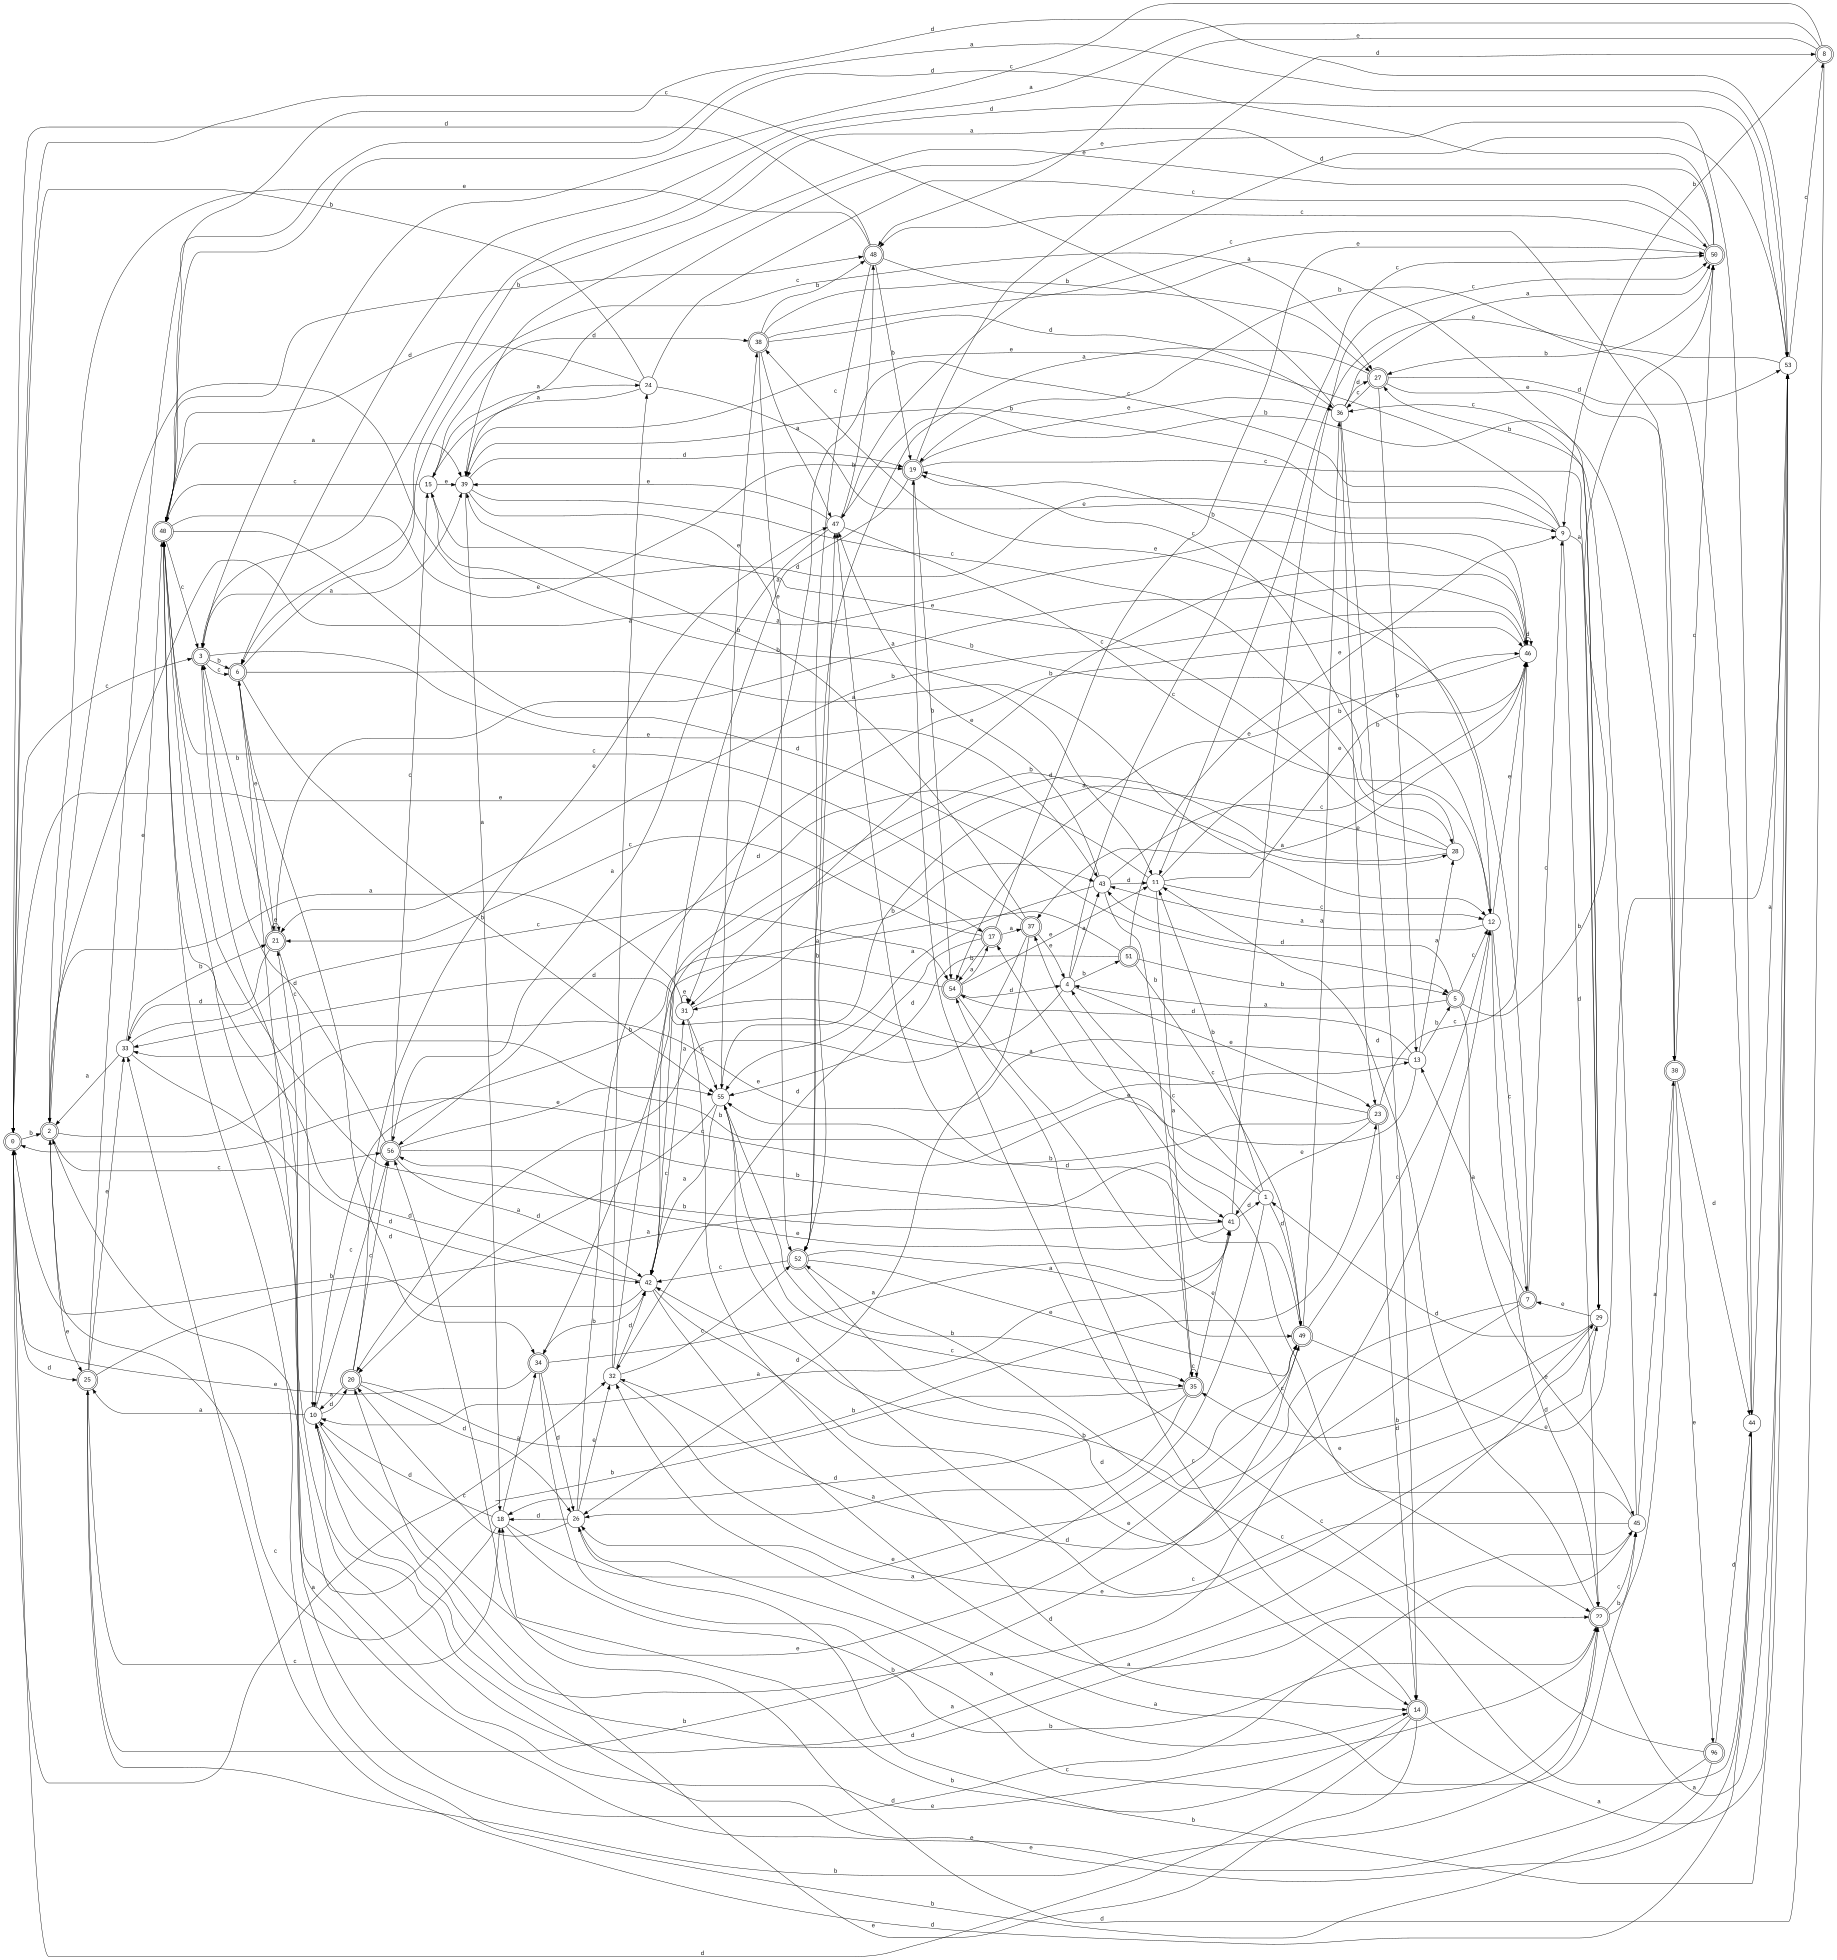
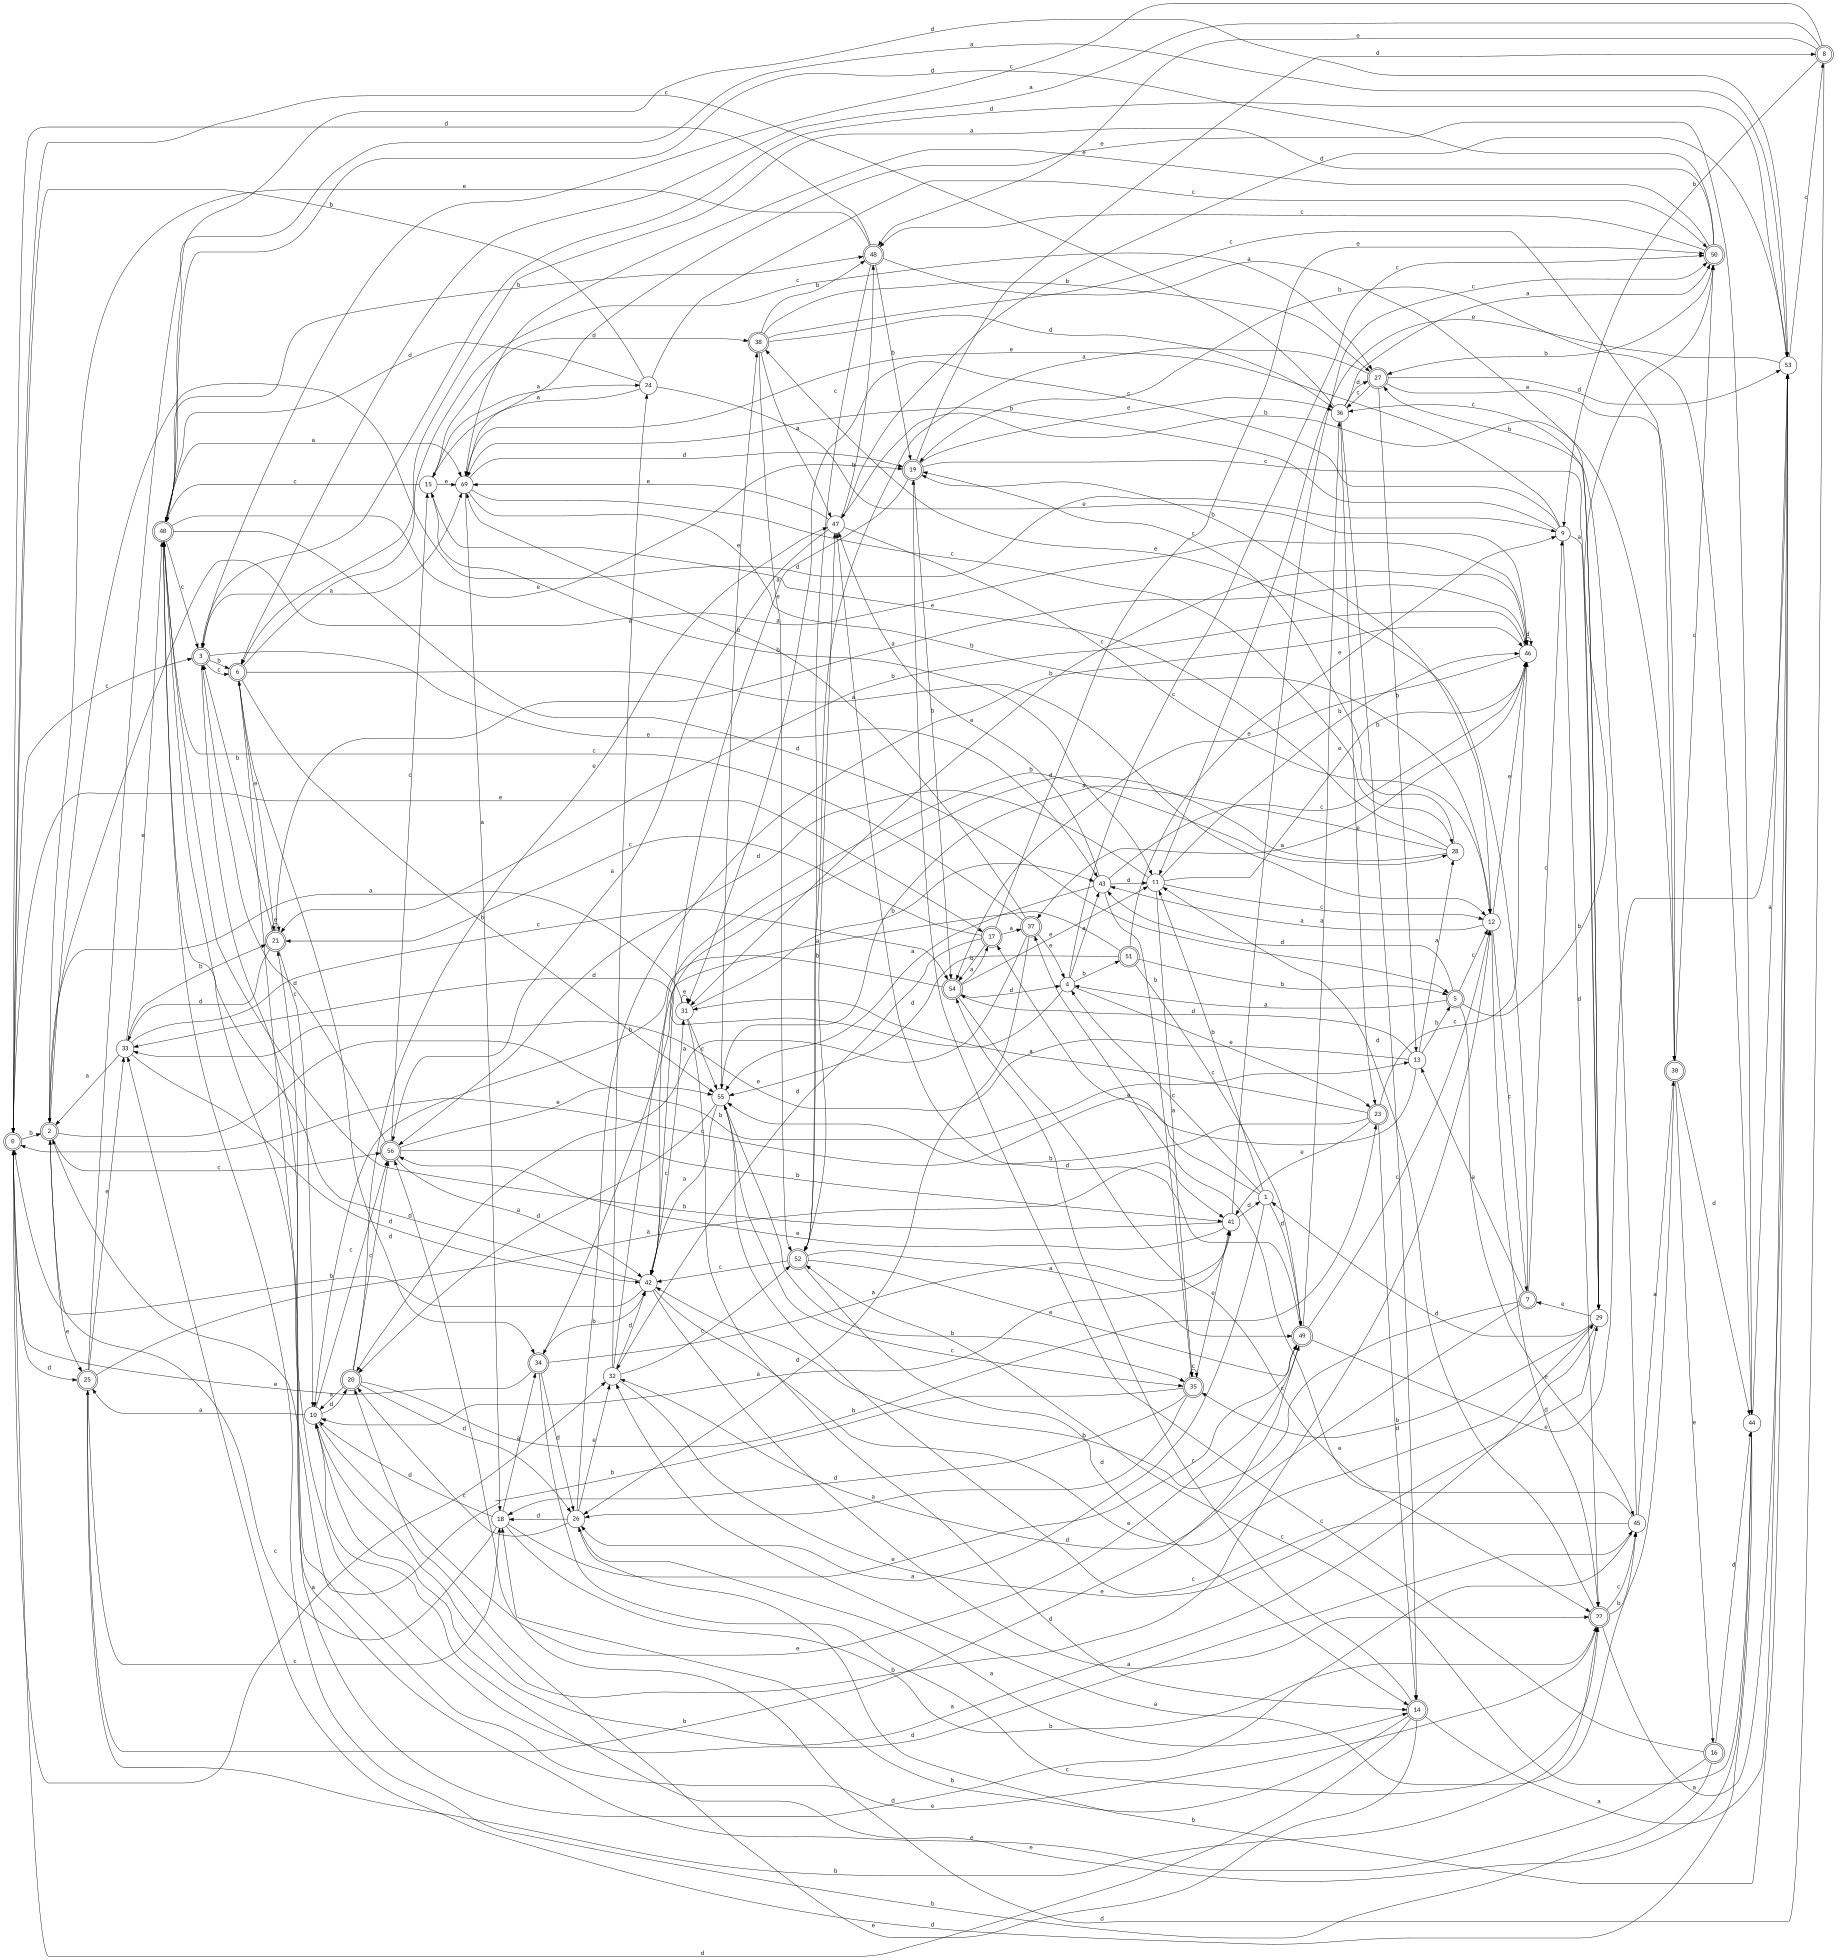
(464, 485) -> (464, 485)
(1714, 1753) -> (1714, 1753)
